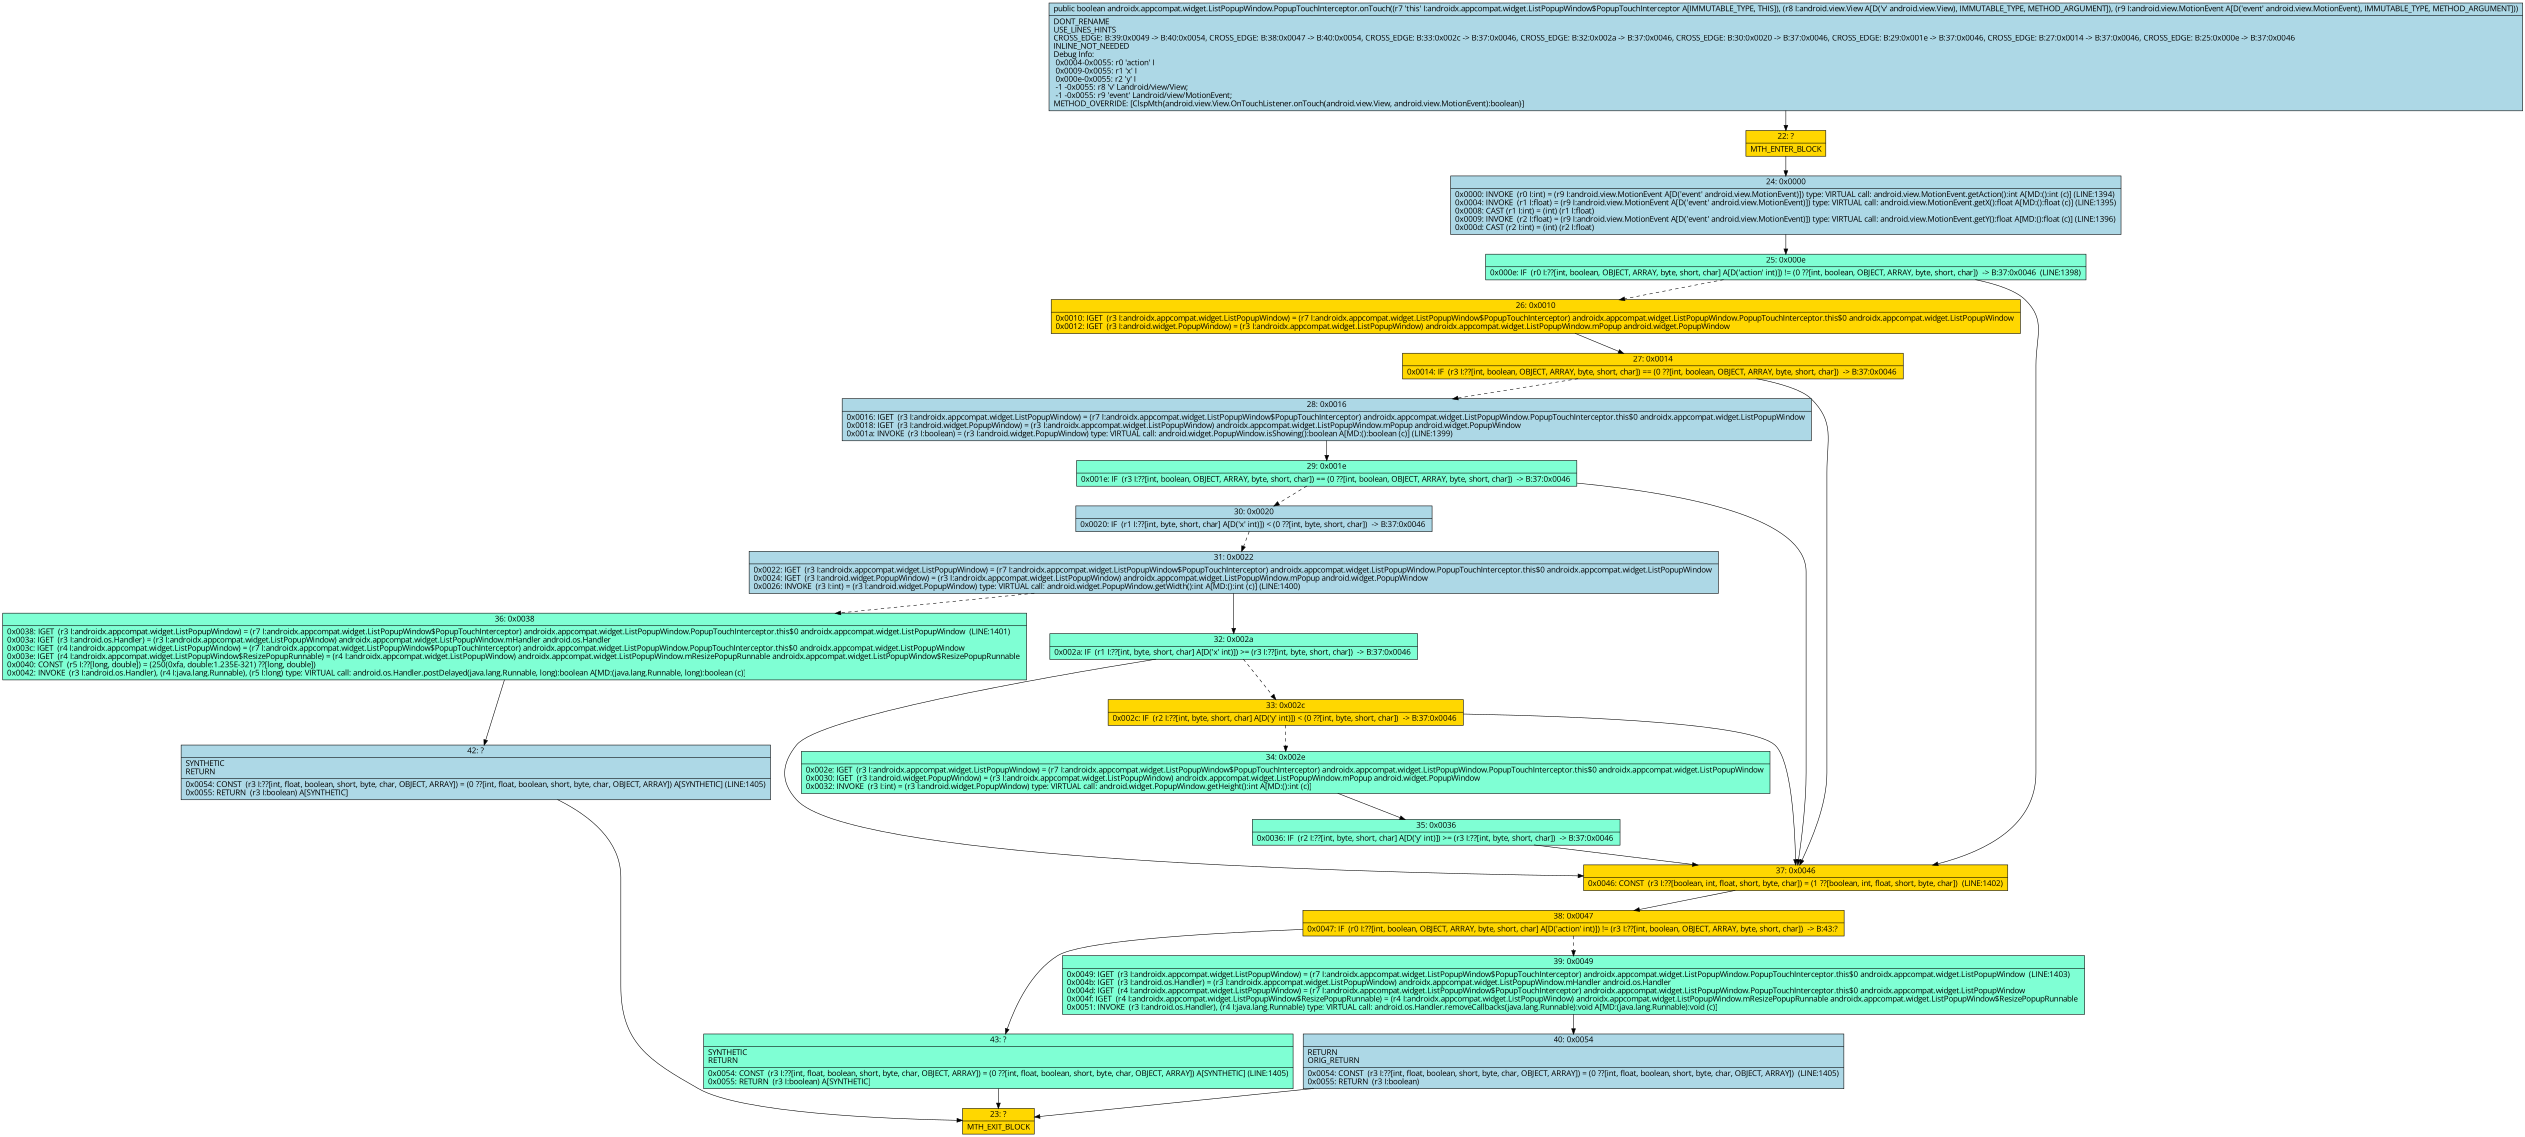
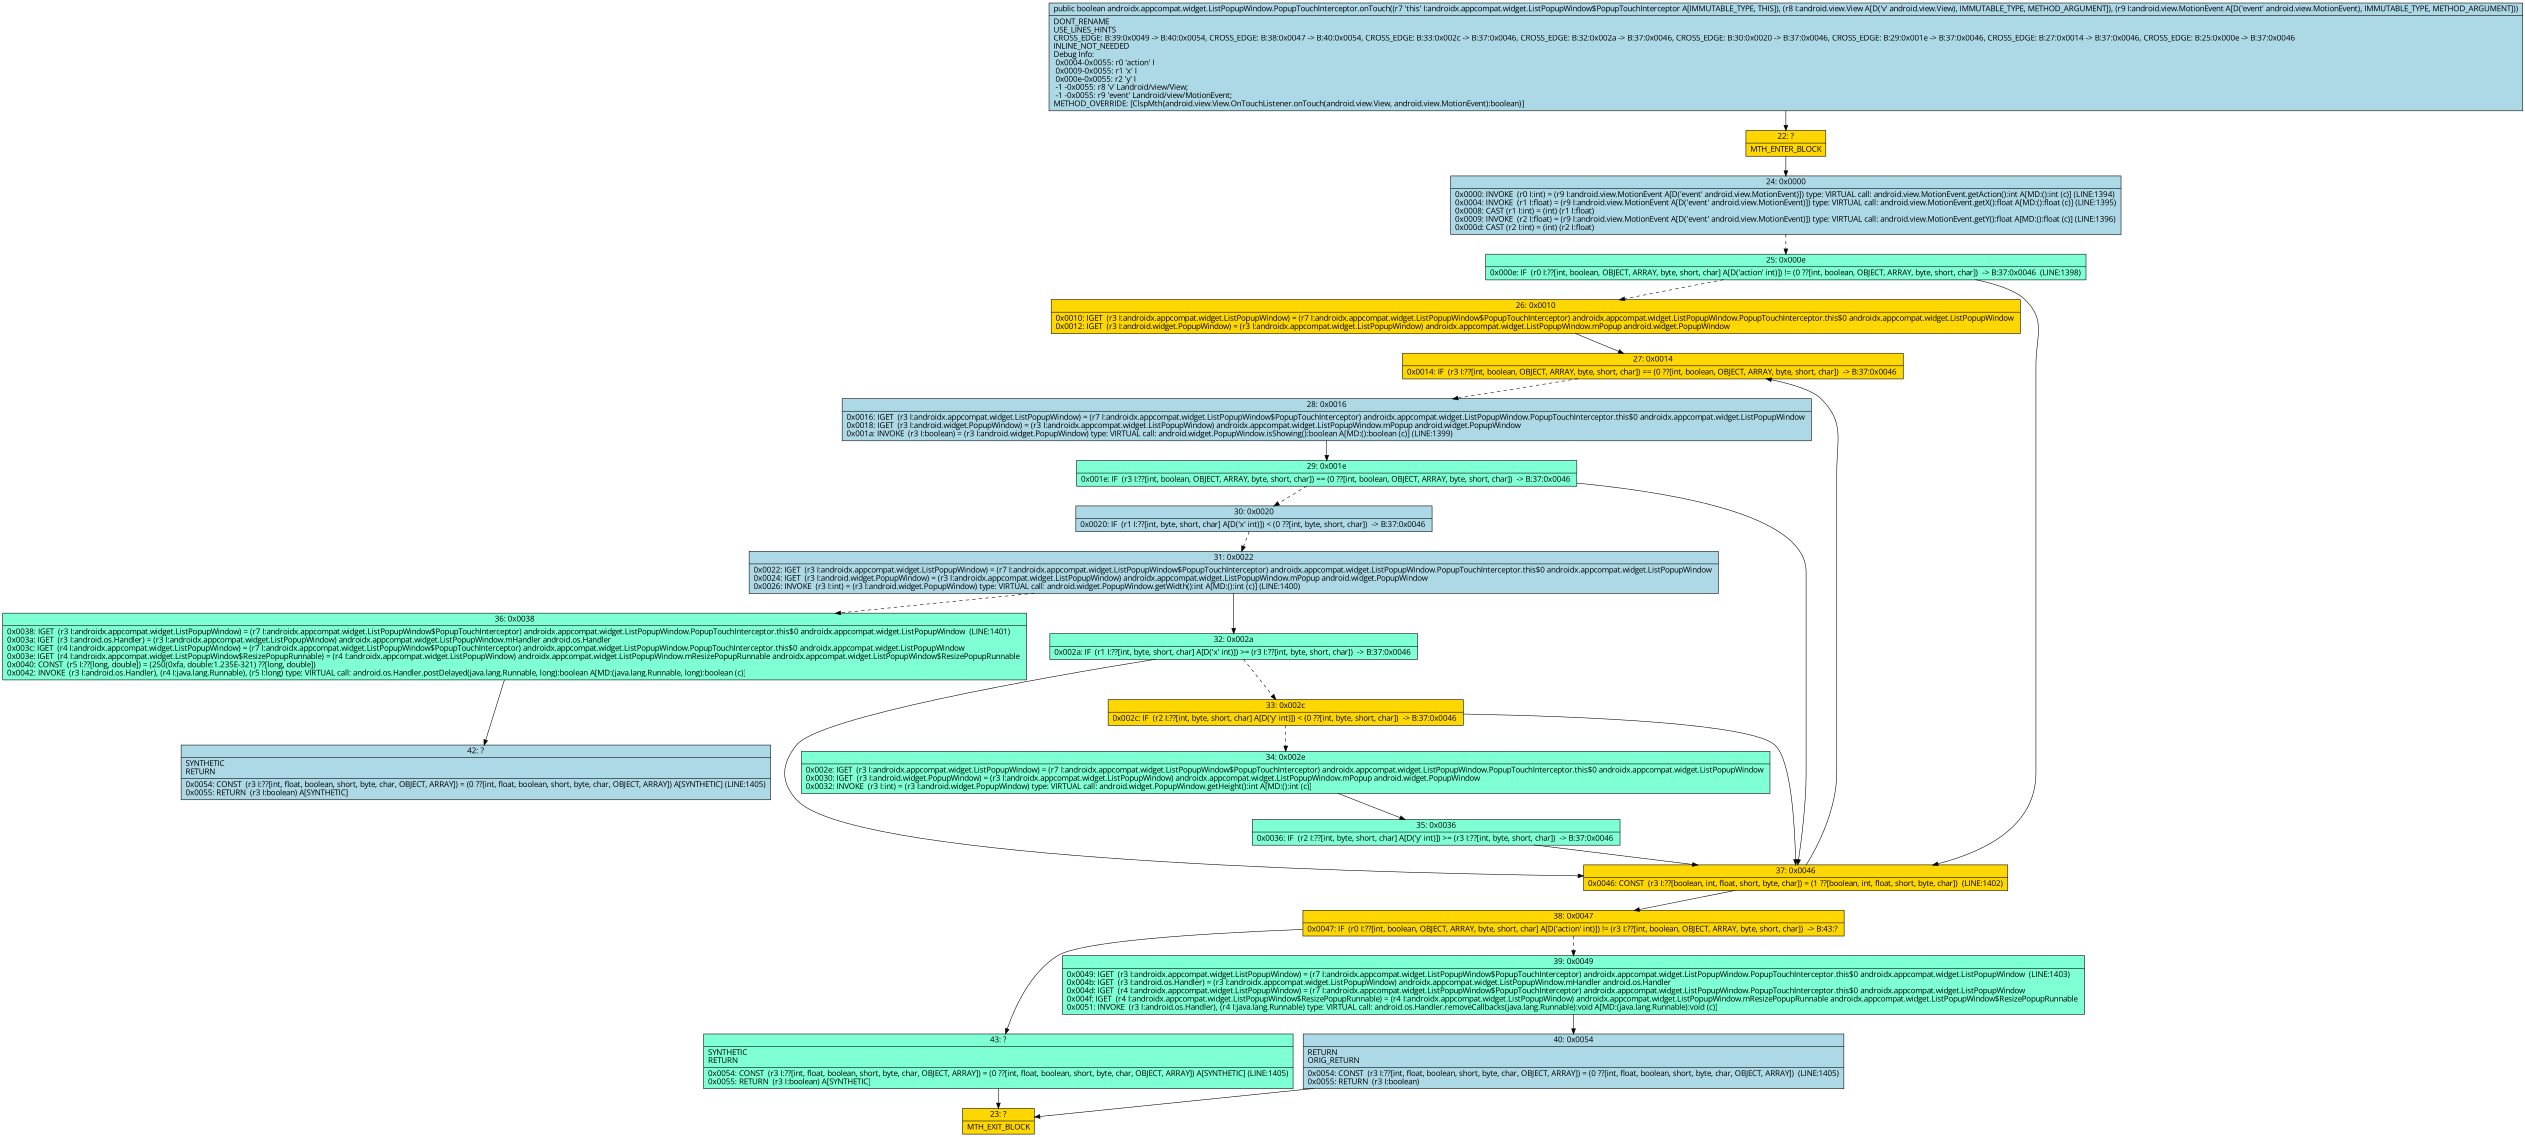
(1786, 242) -> (1786, 242)
(1827, 600) -> (1837, 606)
(660, 1065) -> none
